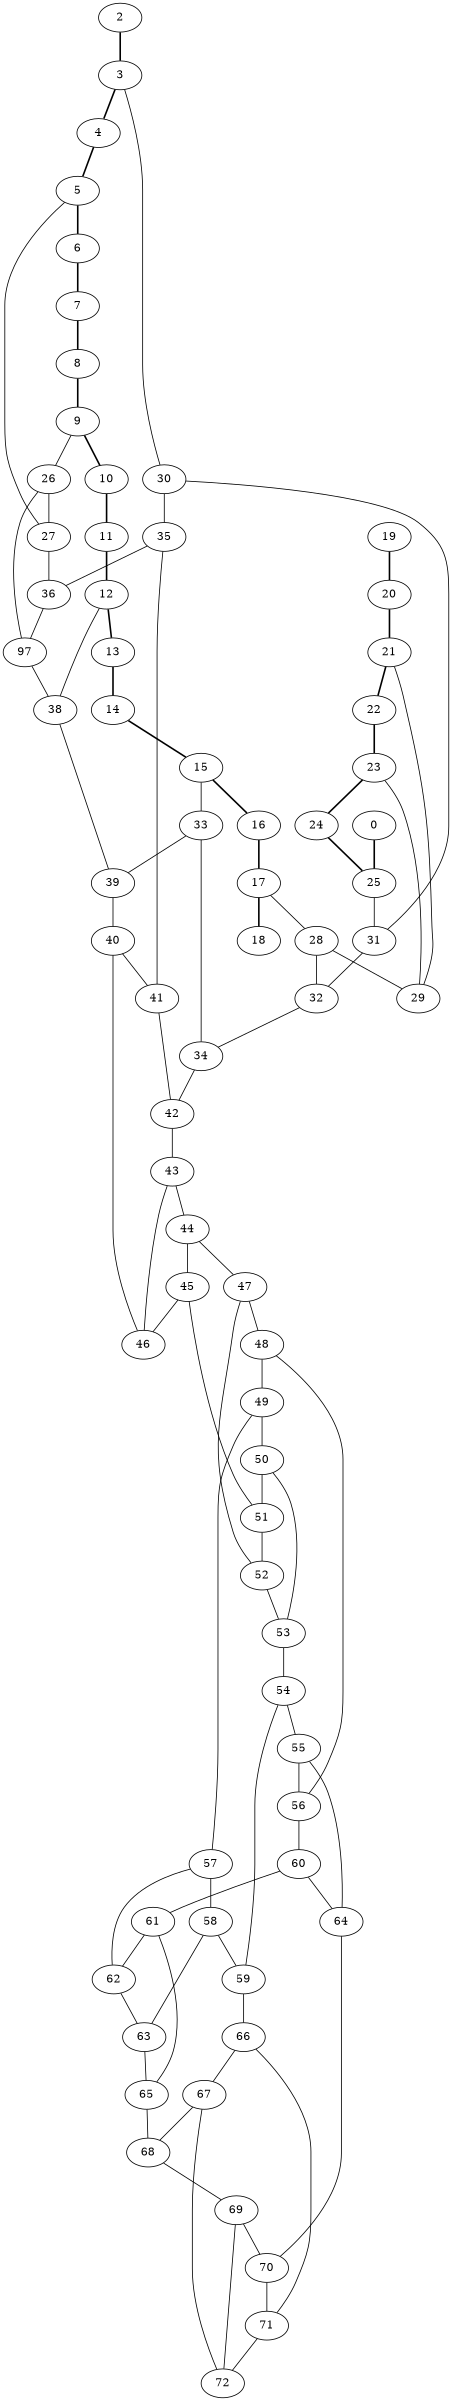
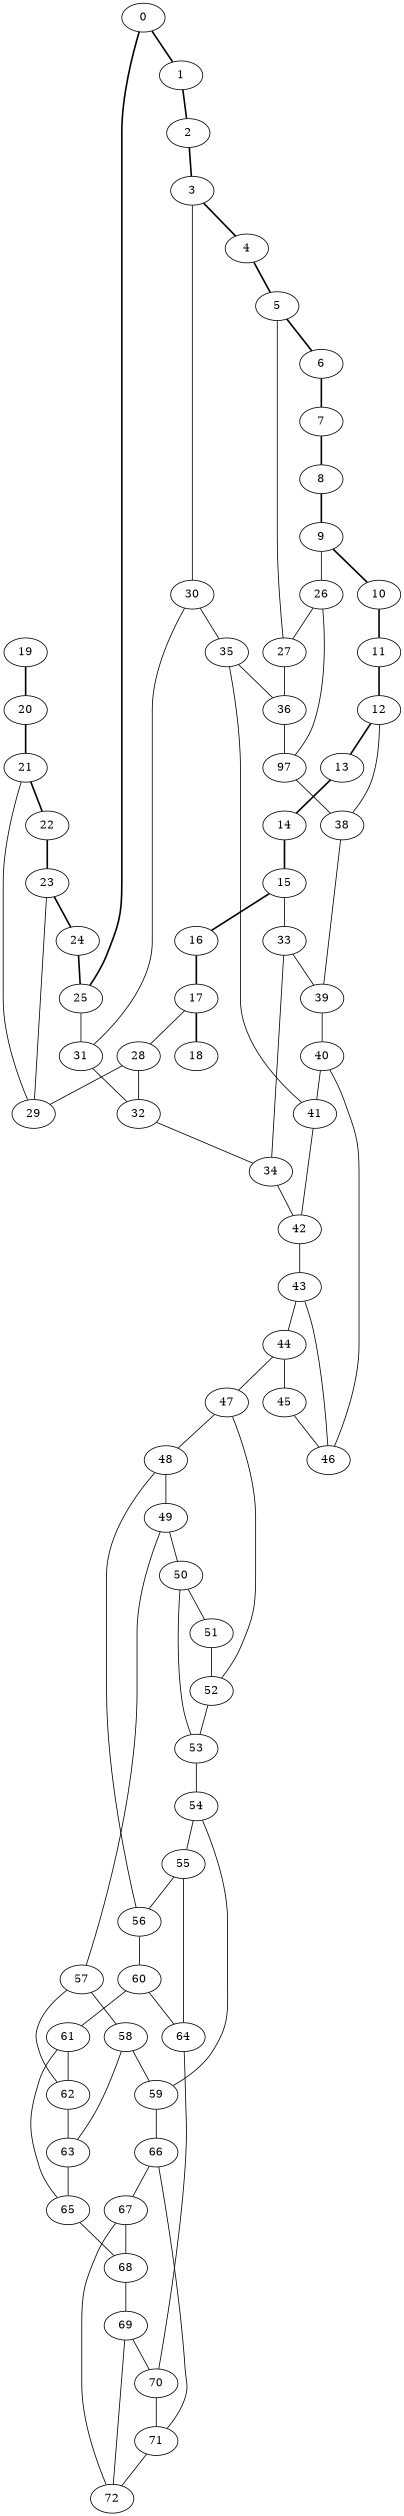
none -> (181, 75)
(210, 1407) -> none
